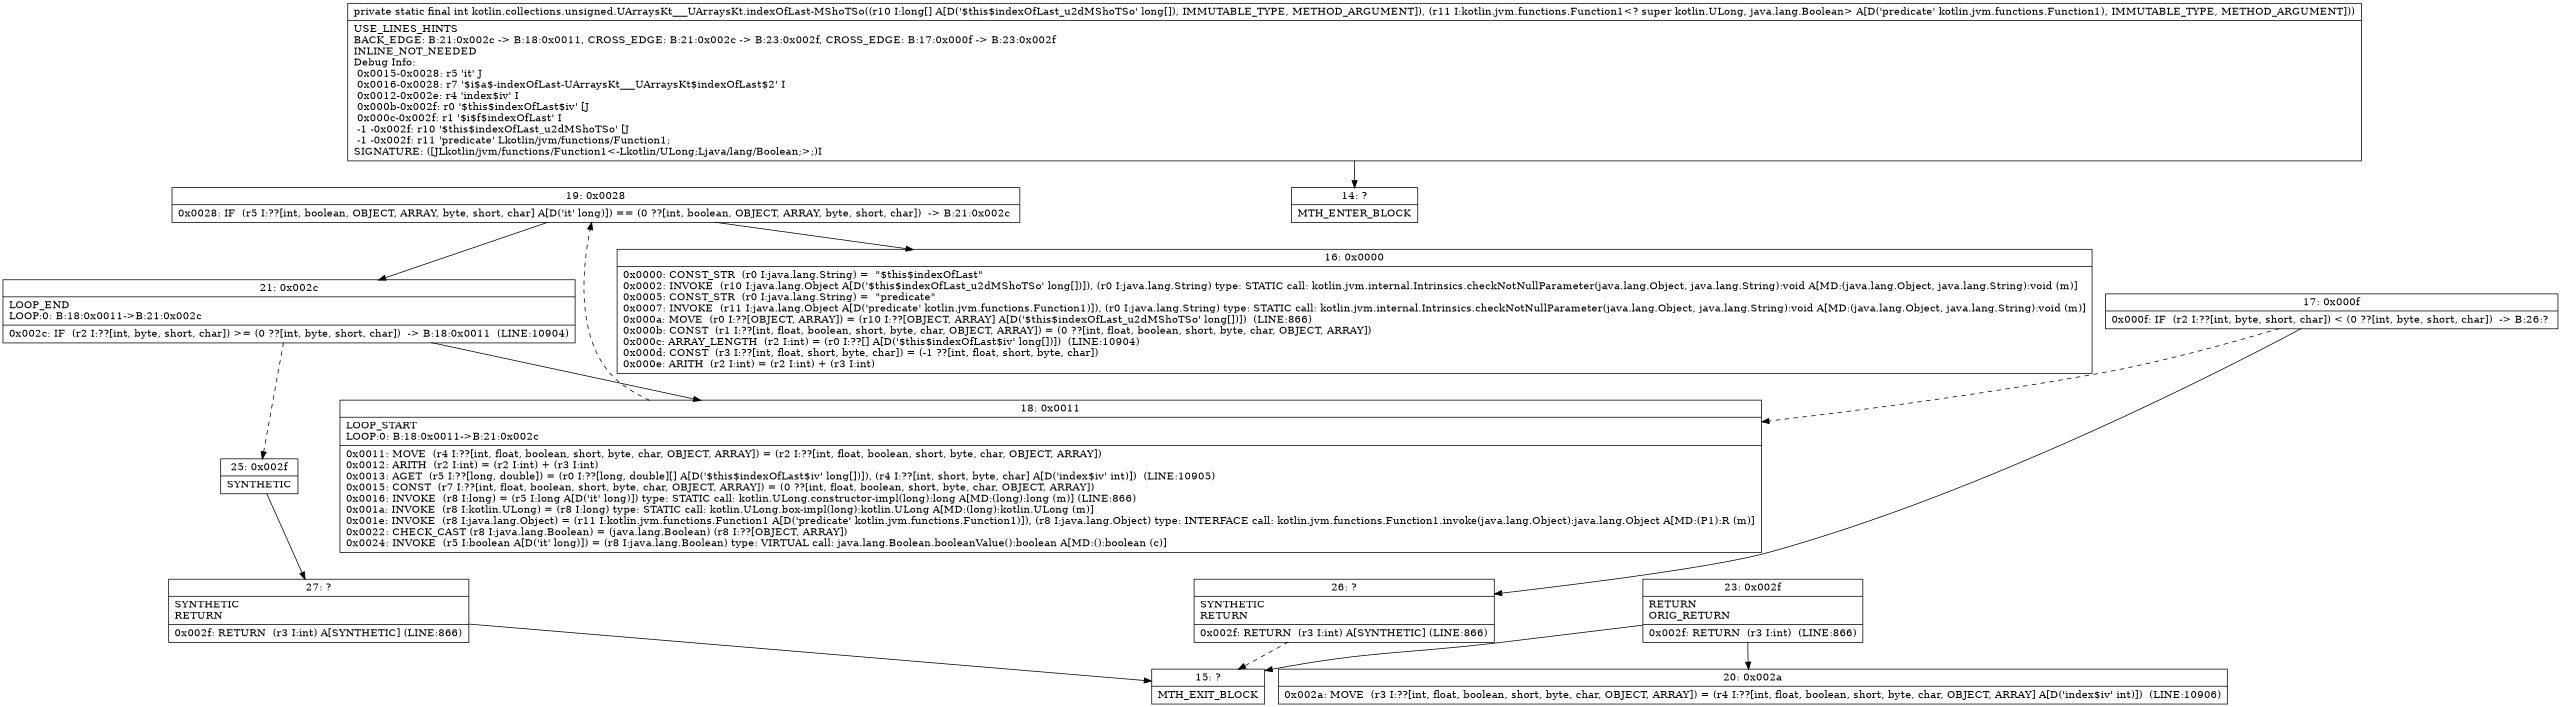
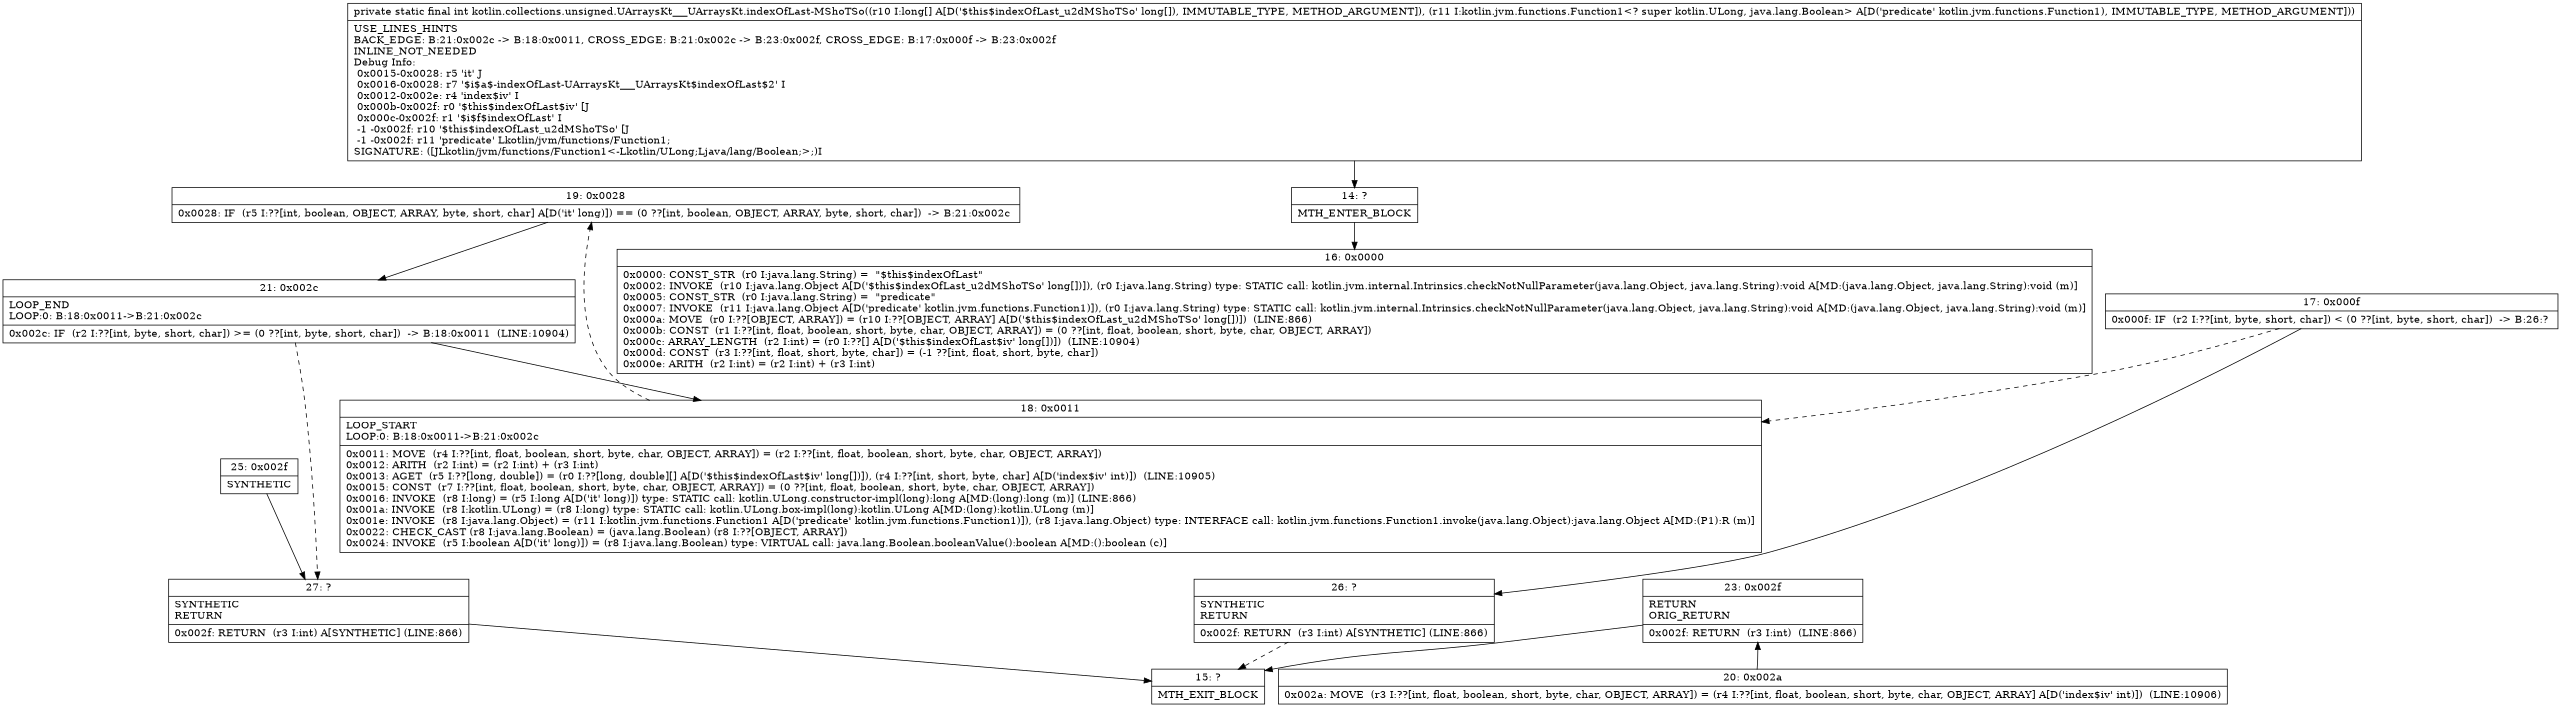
(810, 235) -> (1355, 232)
(274, 397) -> (310, 457)
(1748, 652) -> (1758, 660)
